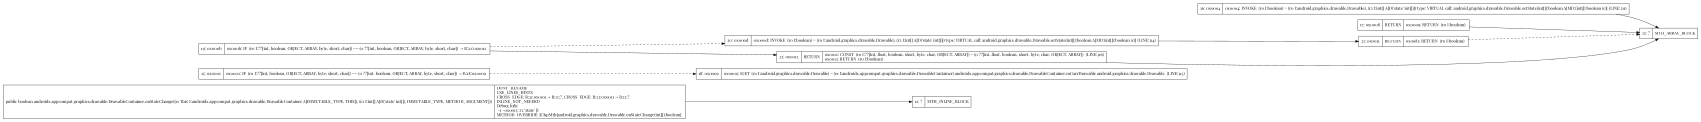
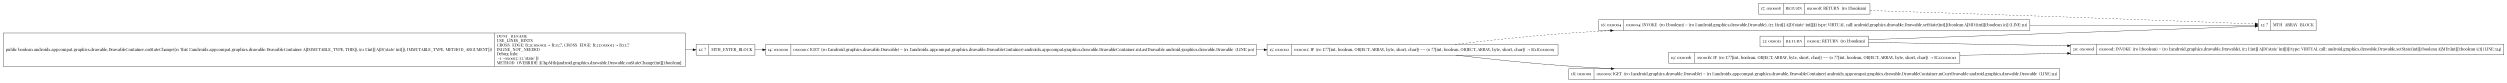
(1436, 25) -> (1837, 9)
(1553, 30) -> (2063, 17)
none -> (1533, 36)
(1552, 37) -> (2062, 33)
(1257, 41) -> (1968, 44)
(1436, 41) -> (1837, 41)
(606, 45) -> (2014, 54)
none -> (1011, 50)
(942, 57) -> none
(591, 74) -> (1533, 63)
(948, 102) -> (732, 50)
